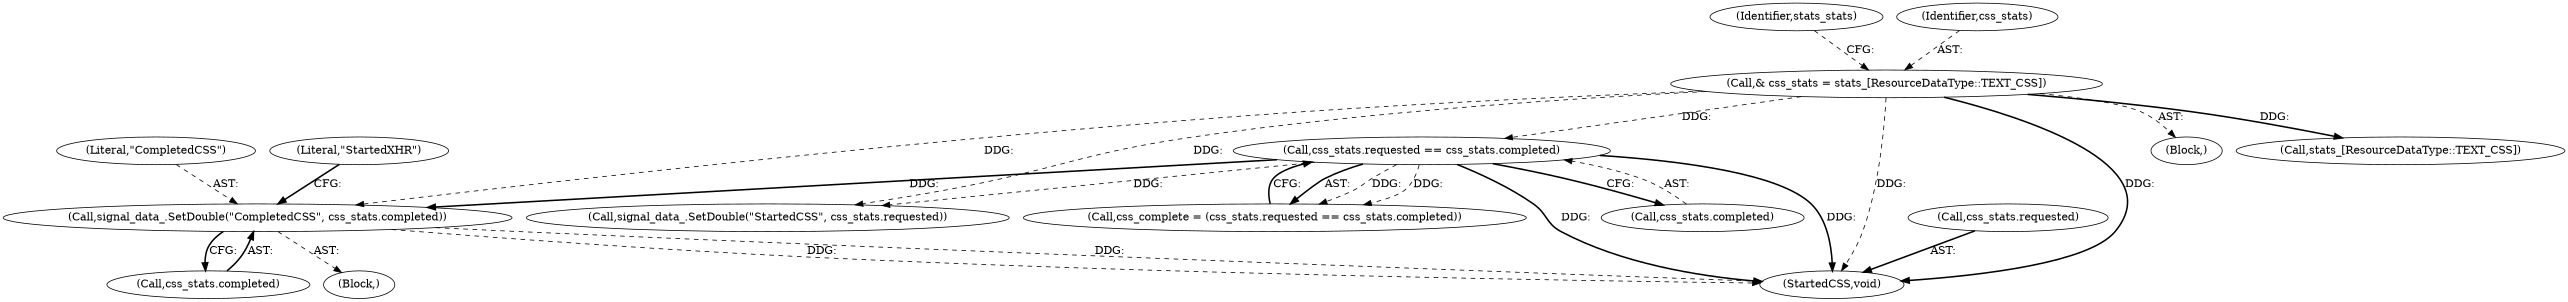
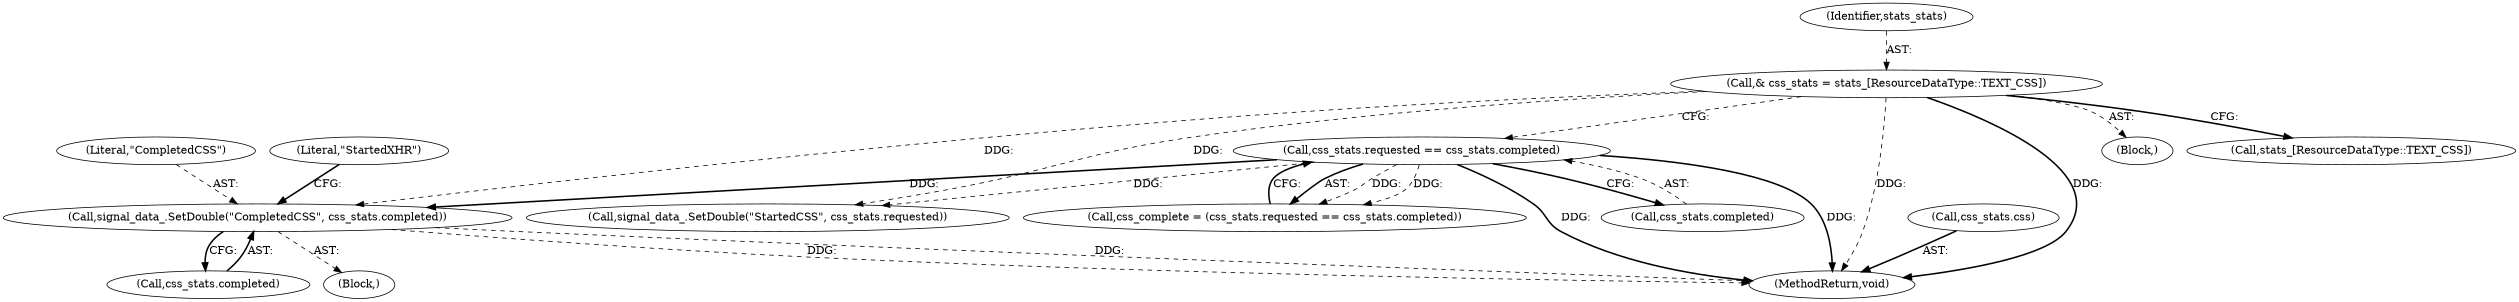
(1977, 17) -> none
(1862, 50) -> (1901, 50)
(1698, 117) -> (1698, 117)
(2276, 117) -> (2226, 117)
(2008, 218) -> (1983, 218)
(1832, 285) -> (1832, 285)
